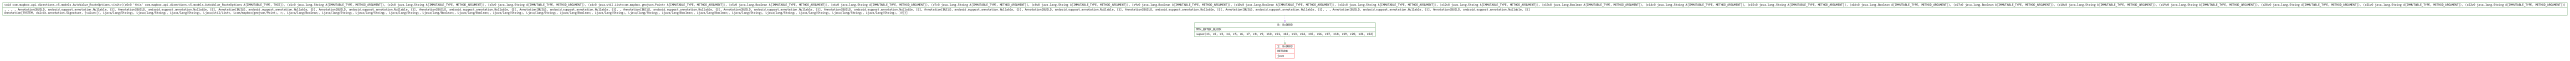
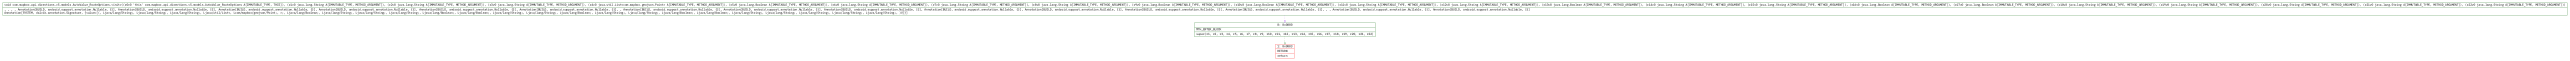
(1281, 56) -> (1282, 56)
